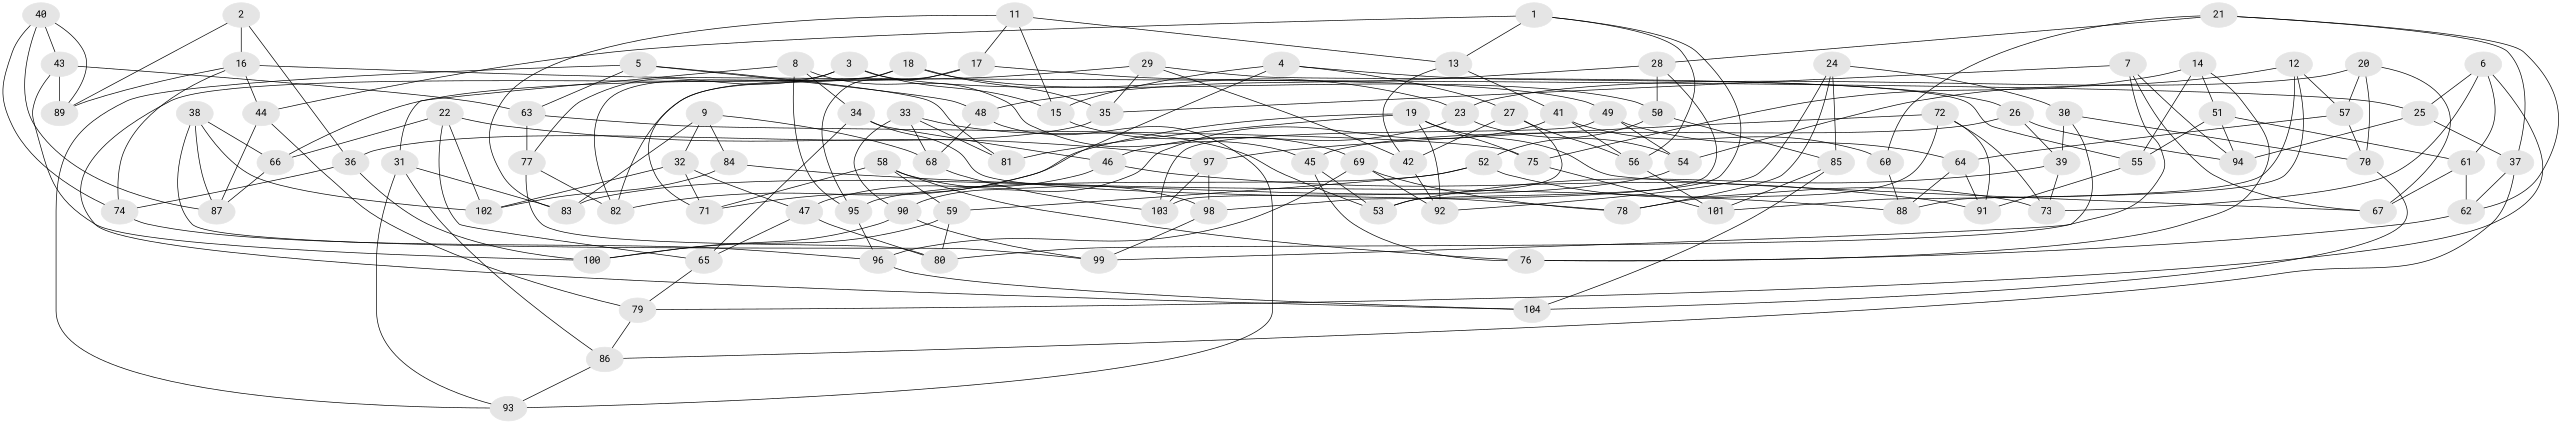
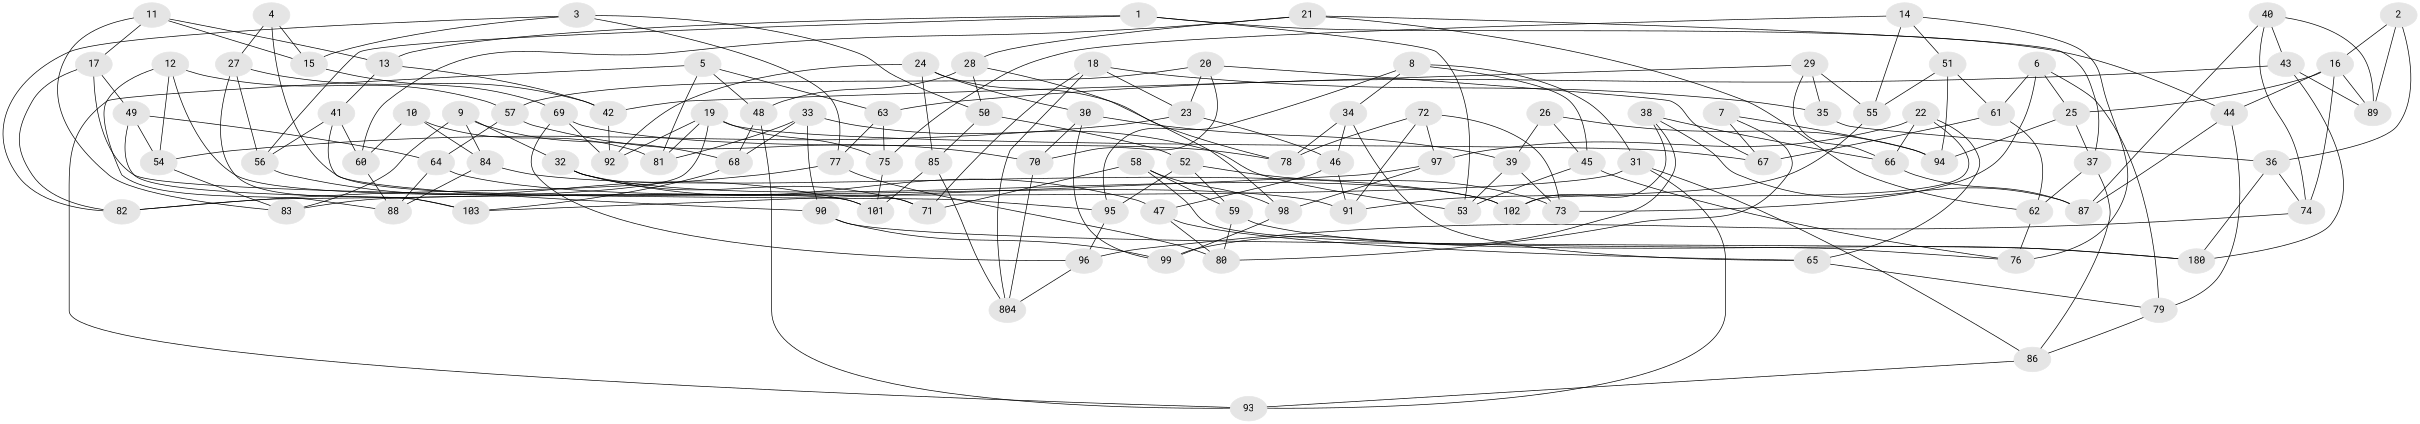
(1651, 81) -> none
(1493, 95) -> none
none -> (412, 113)
(592, 261) -> (2196, 261)
(1532, 310) -> (1007, 310)
